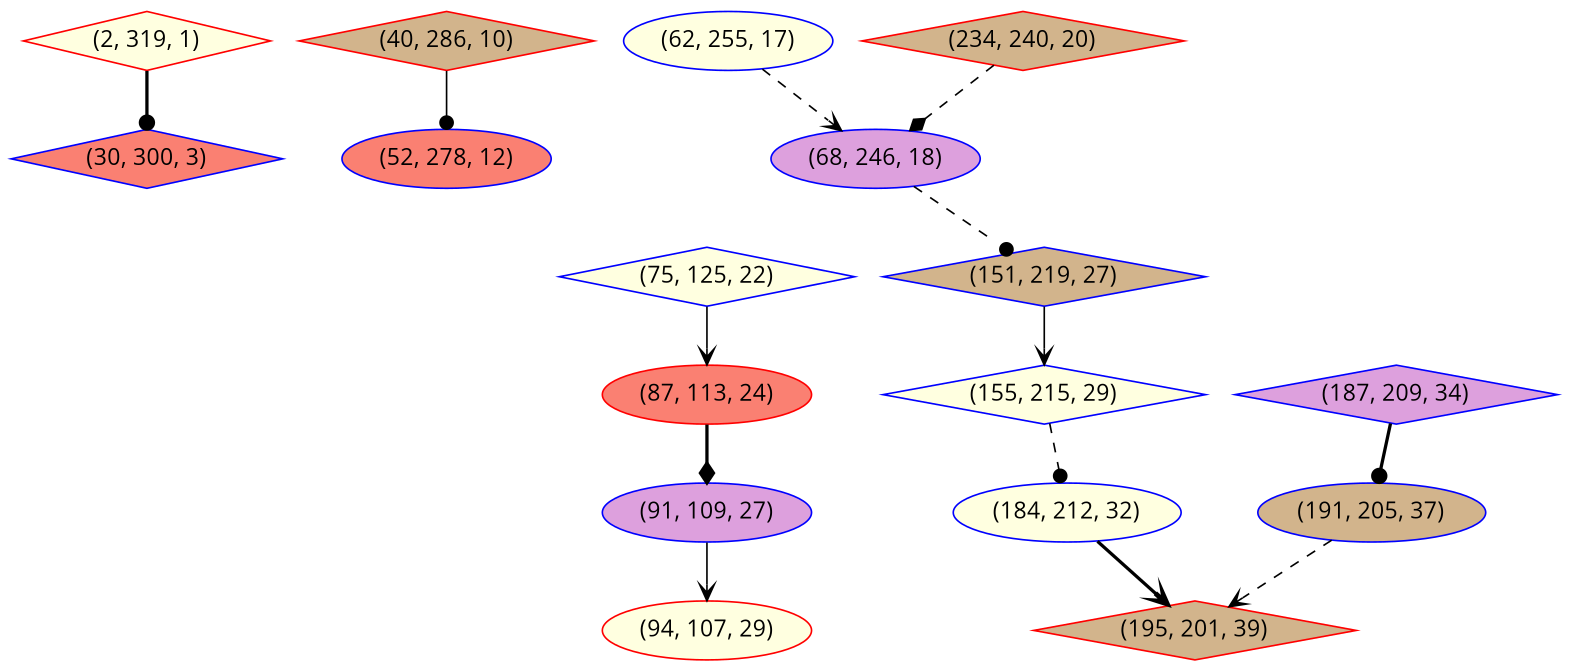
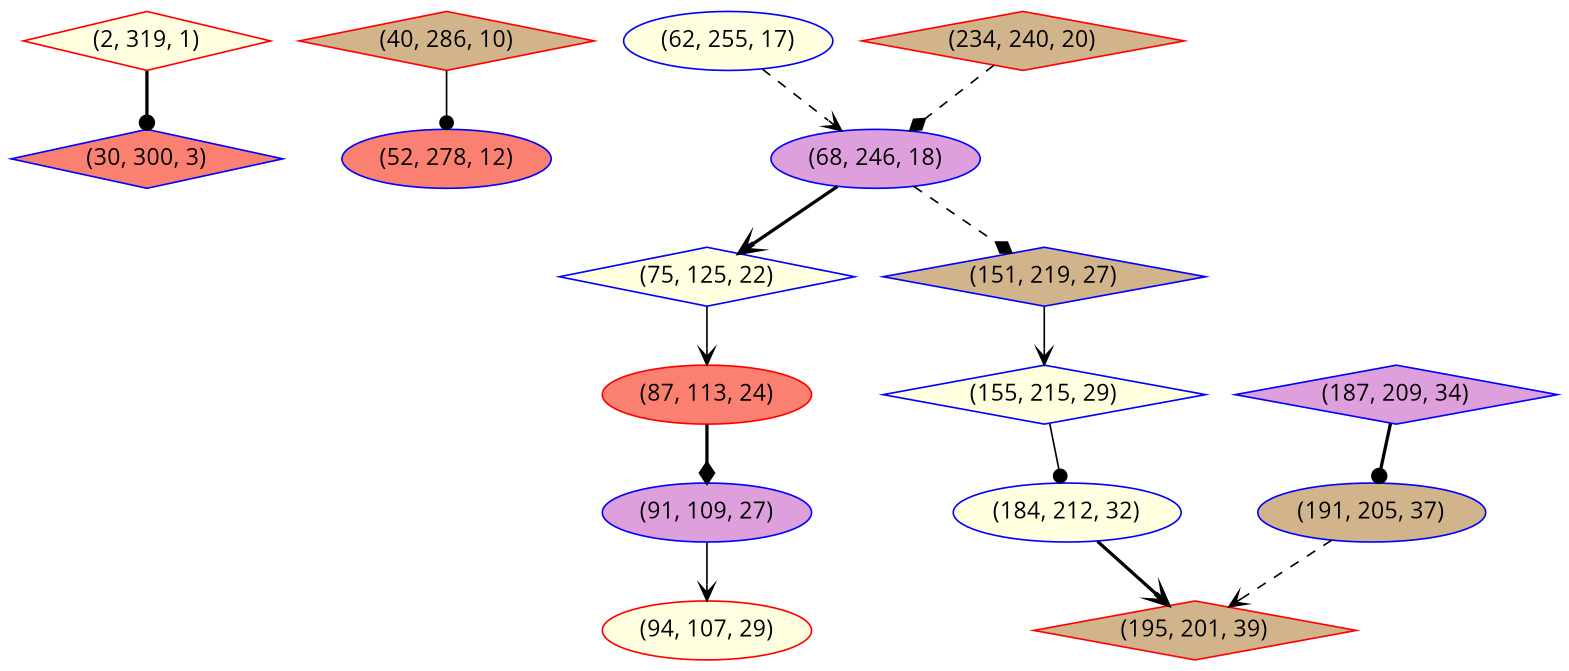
(954, 214) -> (954, 214)
none -> (795, 215)
(1054, 446) -> (1054, 446)
